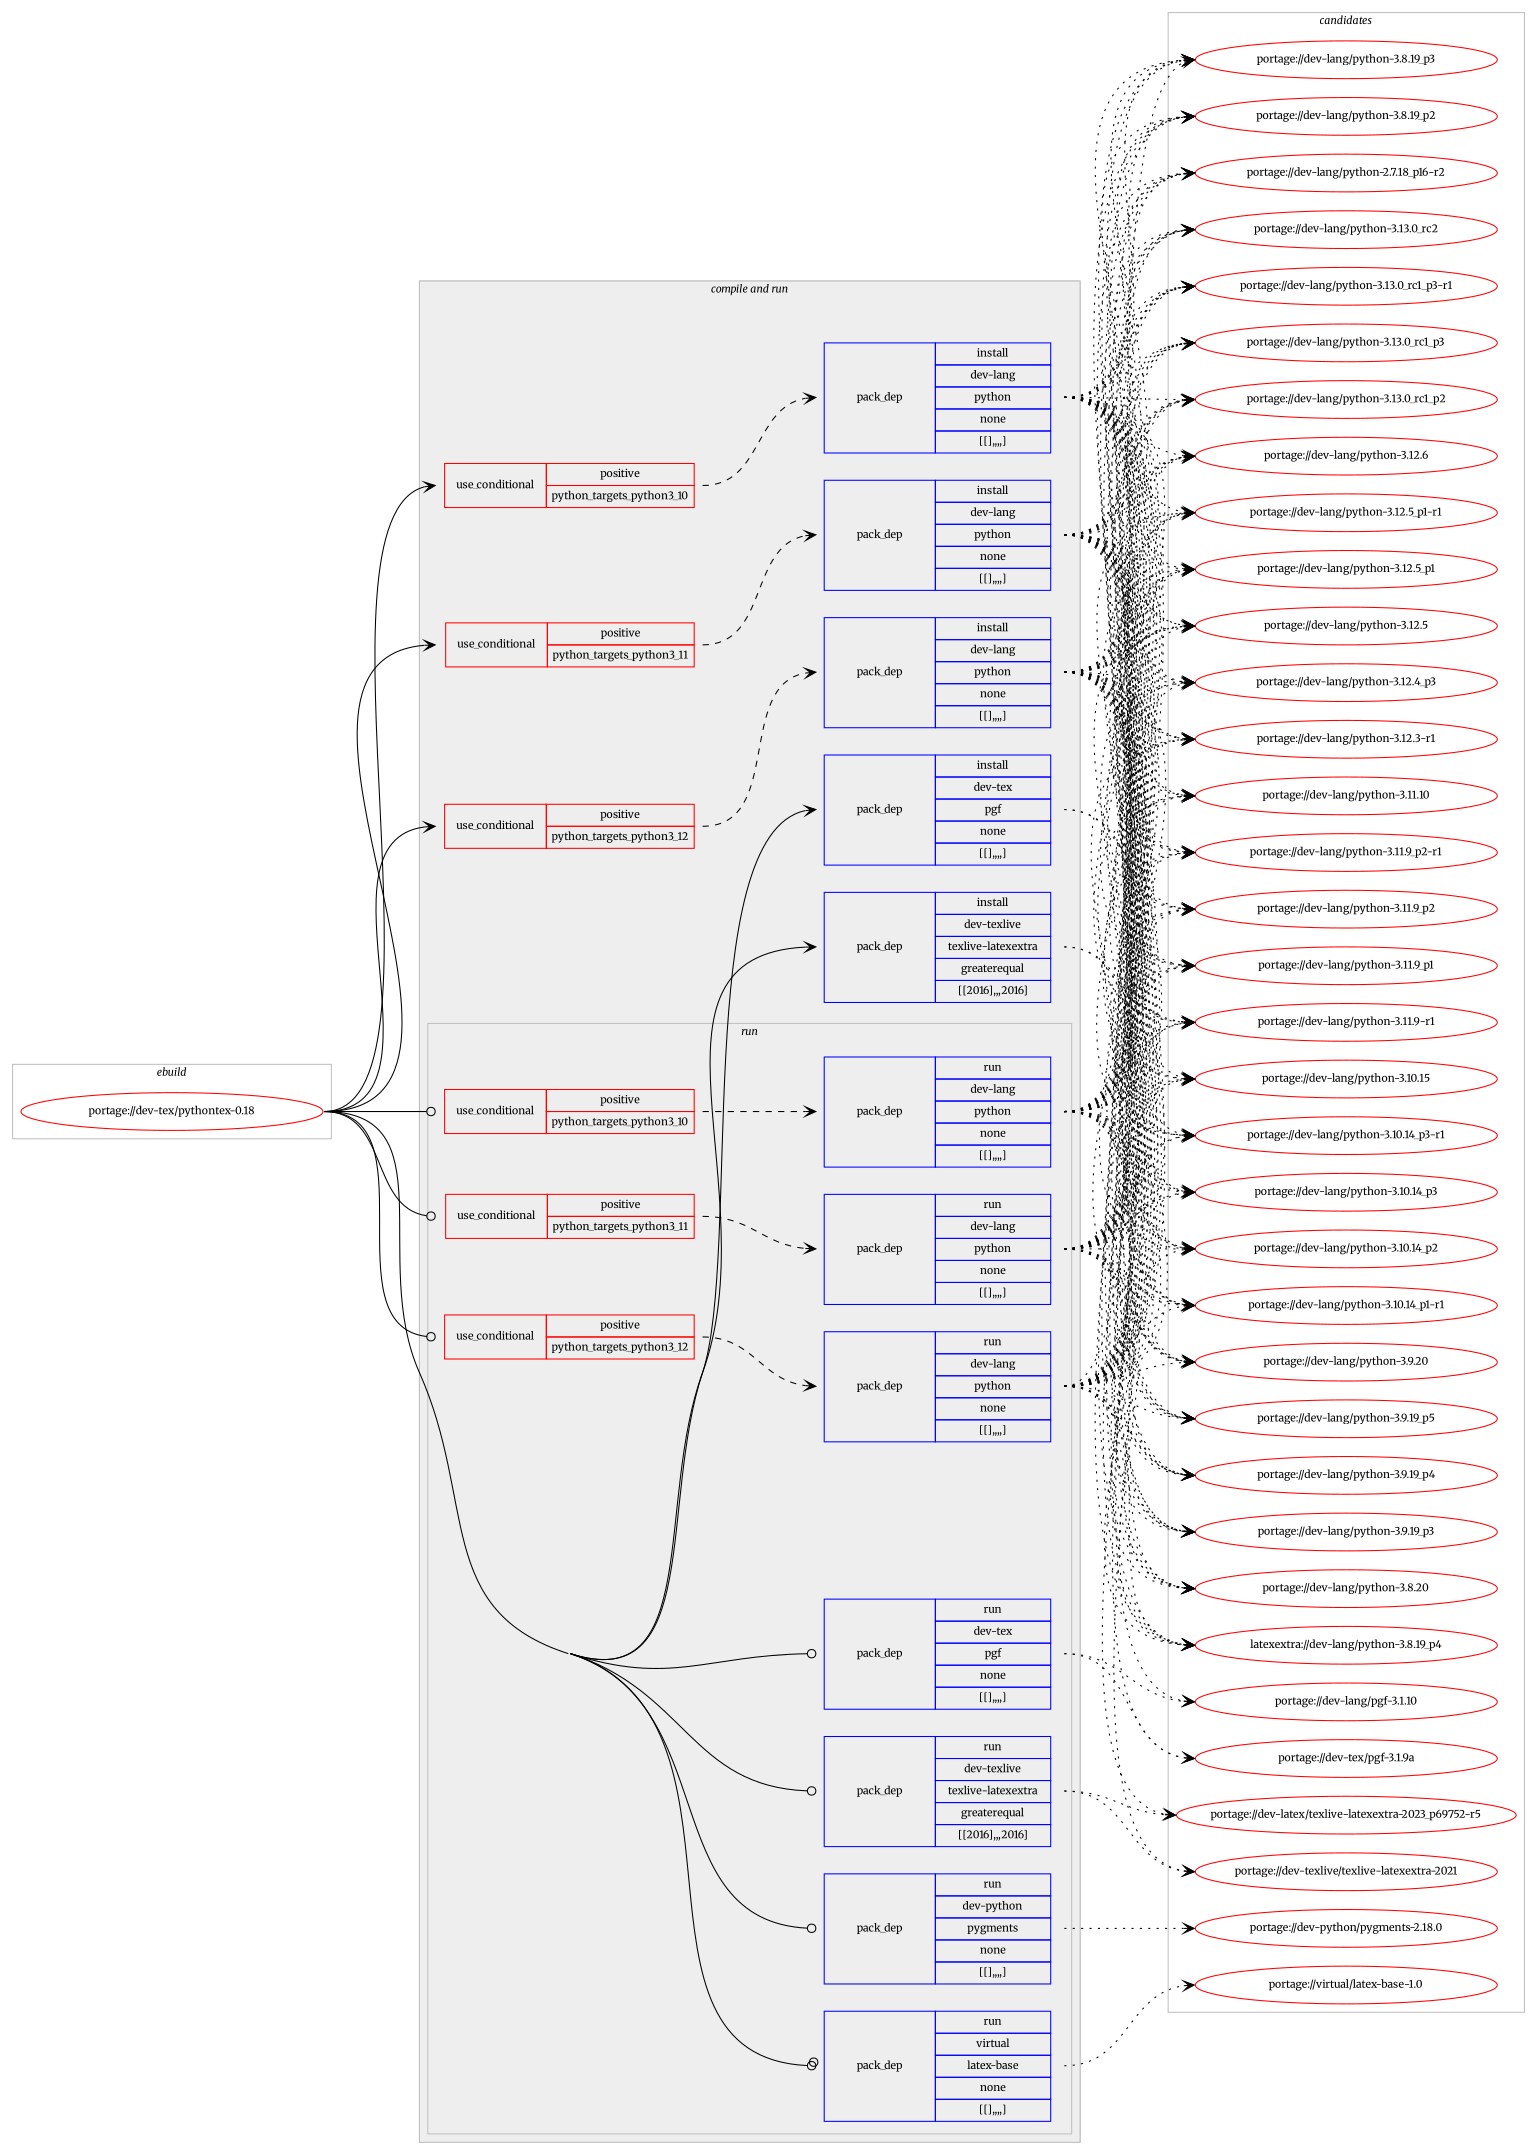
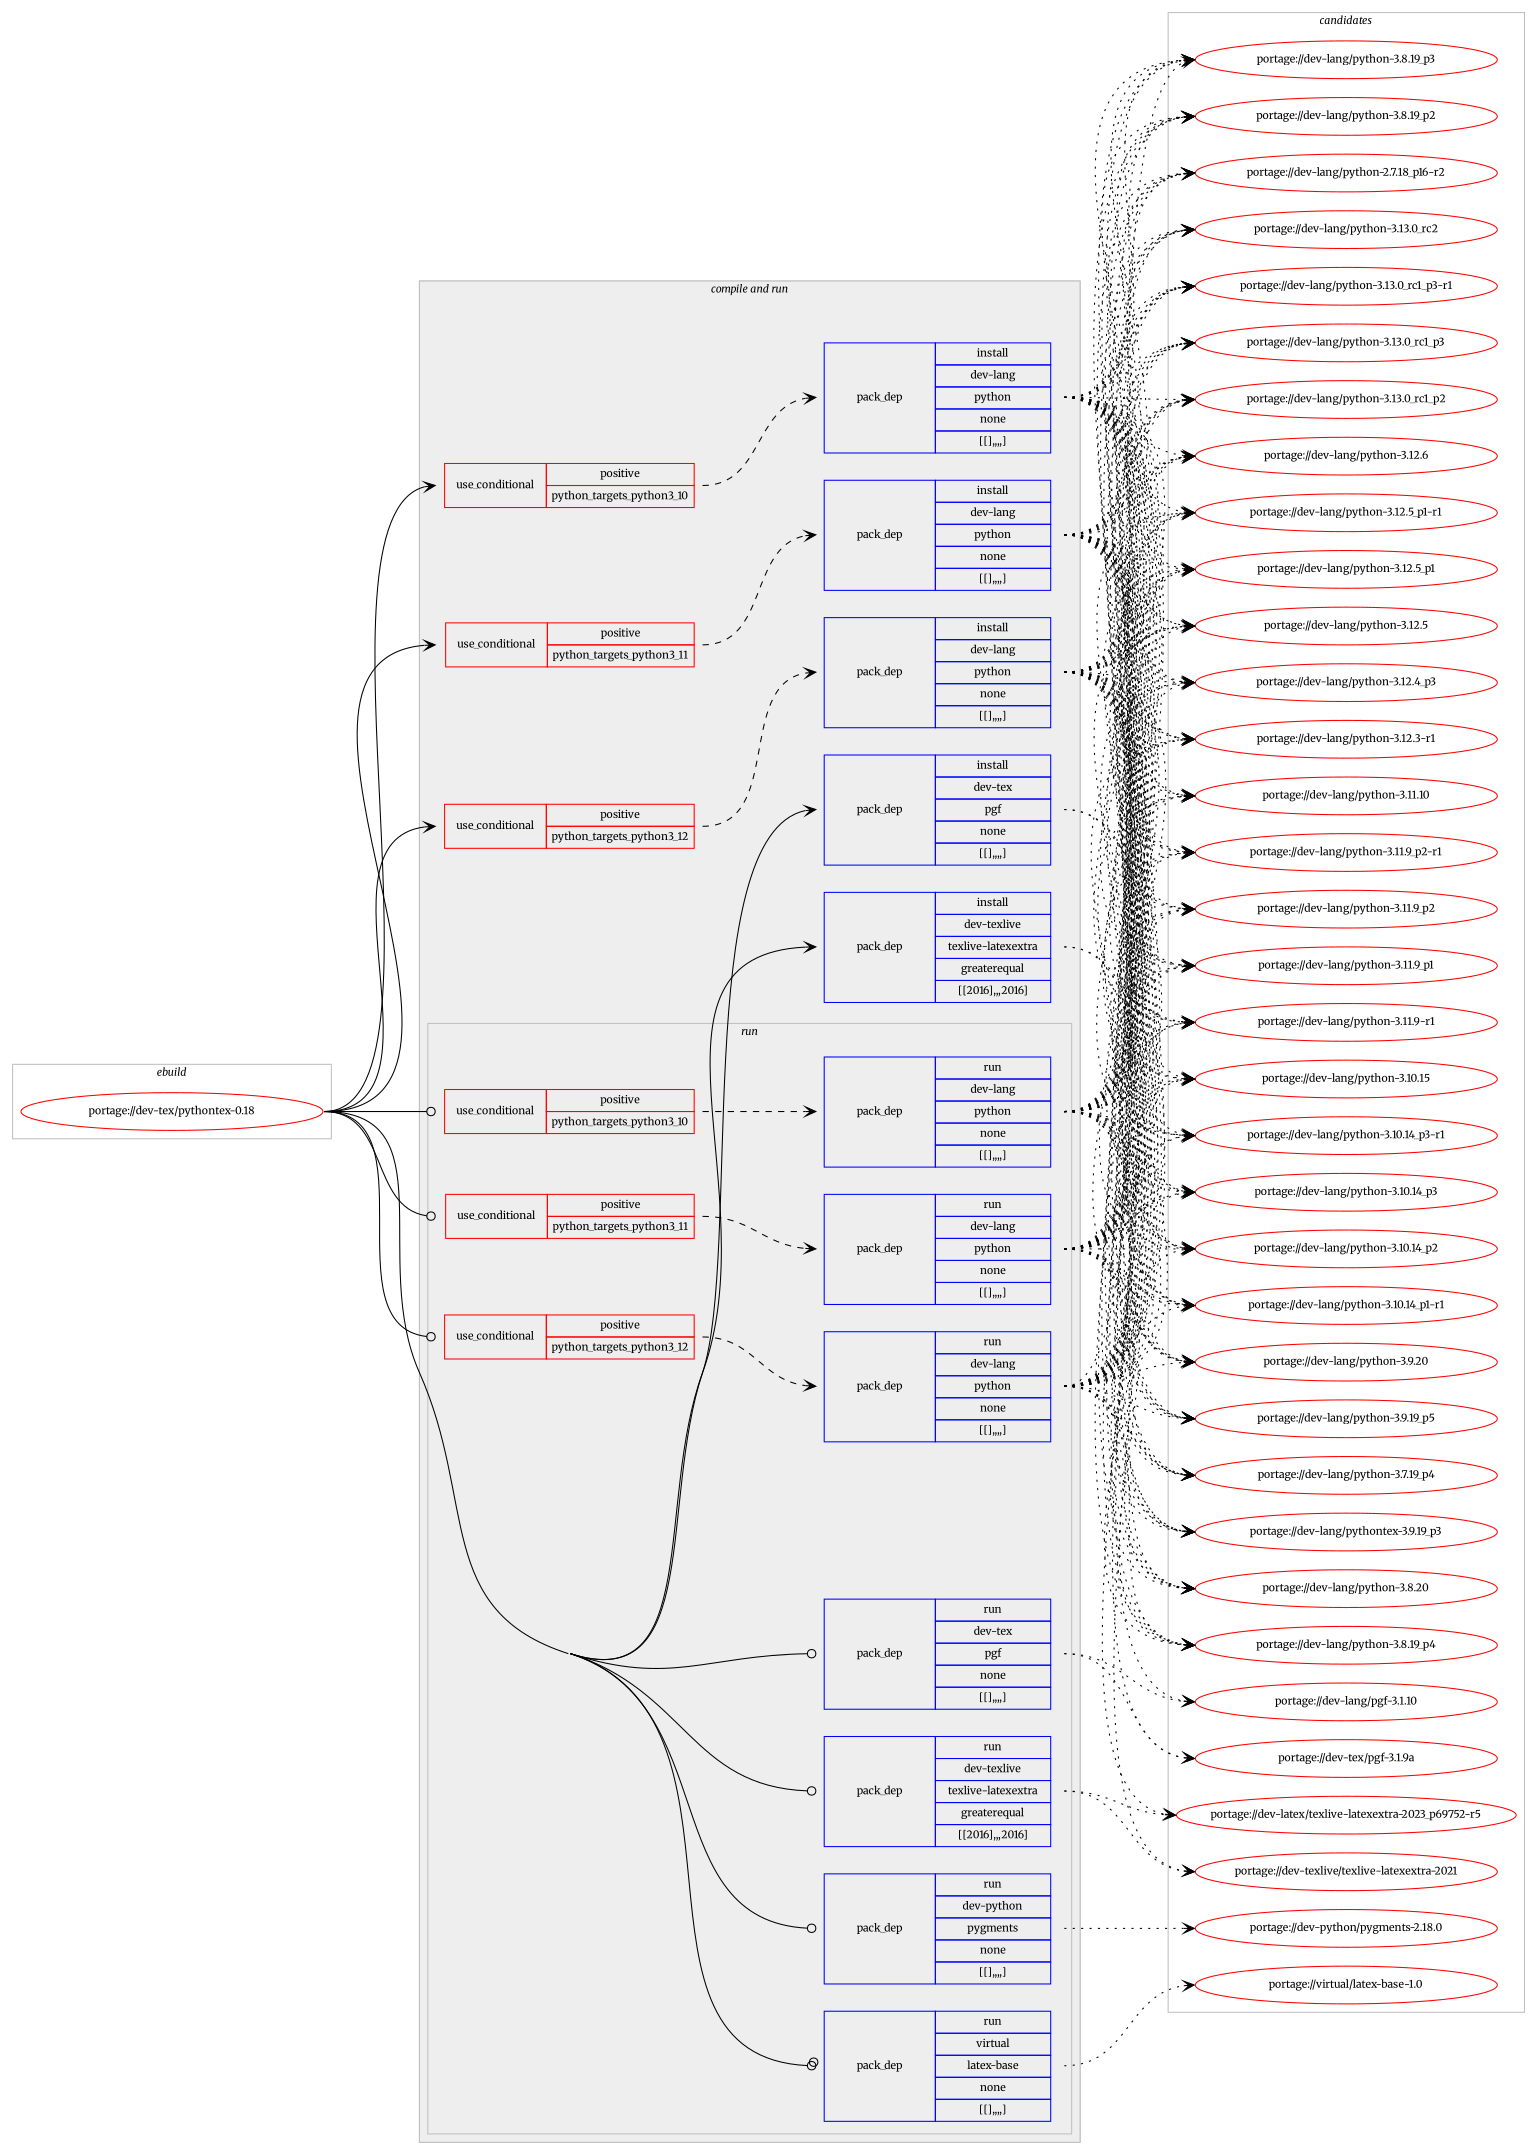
(1346, 1475) -> (1346, 1475)
(1346, 1532) -> (1346, 1532)
(1346, 1645) -> (1346, 1645)
